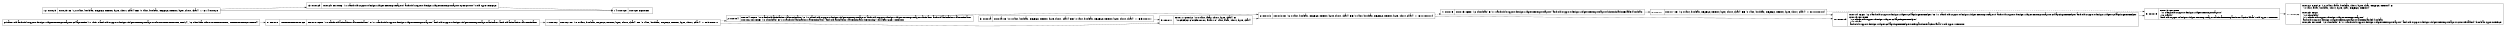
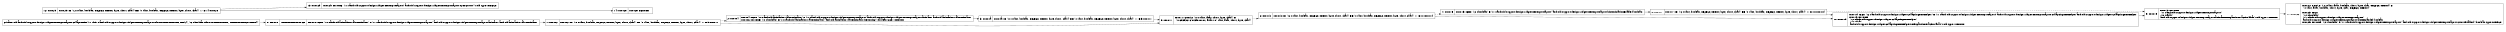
(555, 9) -> none
(1094, 13) -> (975, 19)
